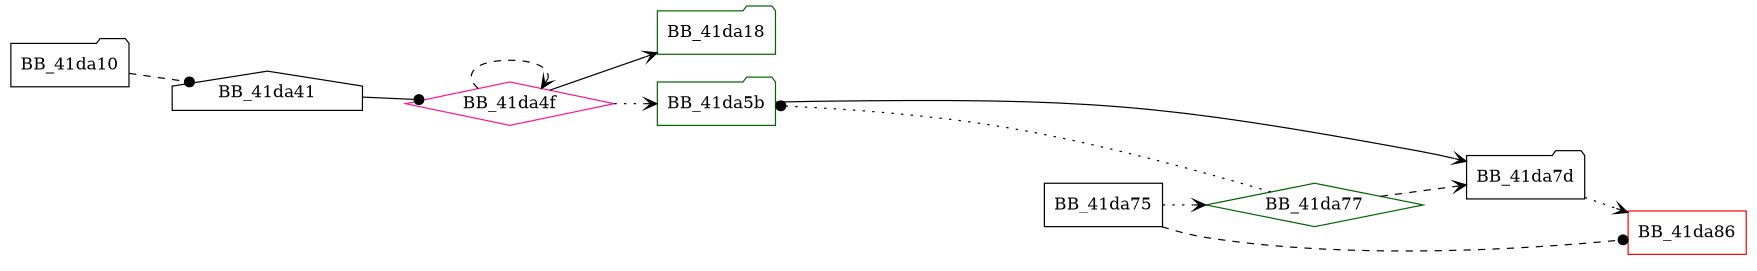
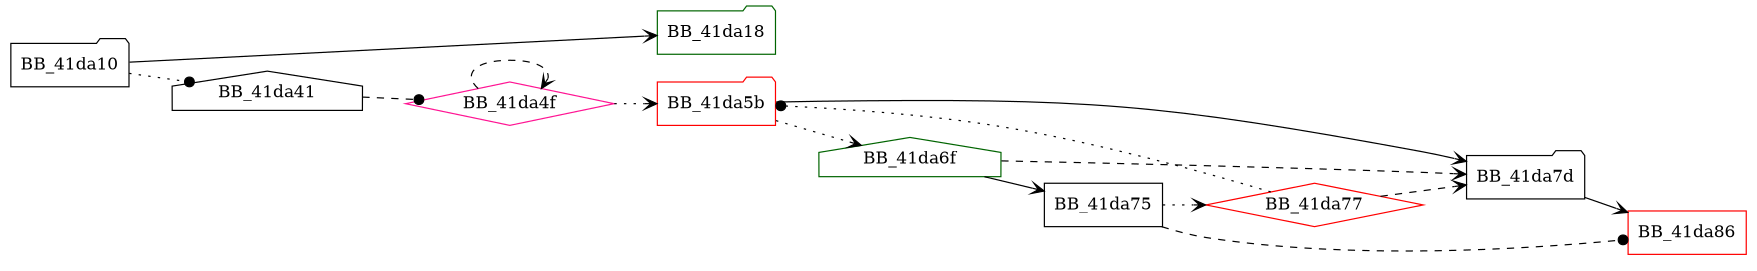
(598, 73) -> (387, 49)
(157, 77) -> (157, 77)
(388, 98) -> (388, 98)
(716, 104) -> (716, 104)
none -> (910, 159)
(1600, 203) -> (1600, 203)
(1315, 205) -> (1315, 205)
